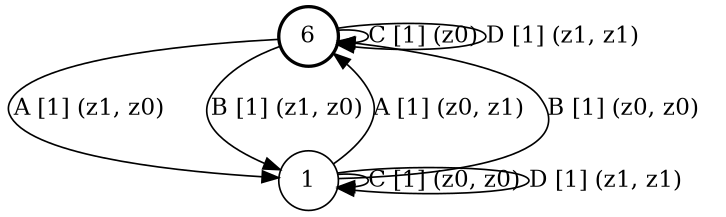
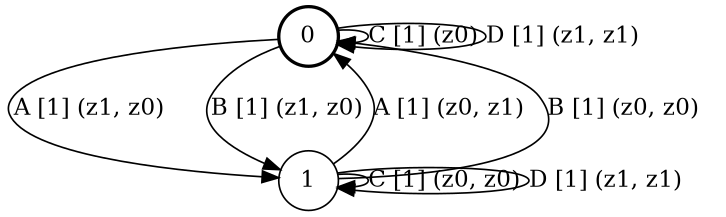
(309, 36) -> (309, 36)
